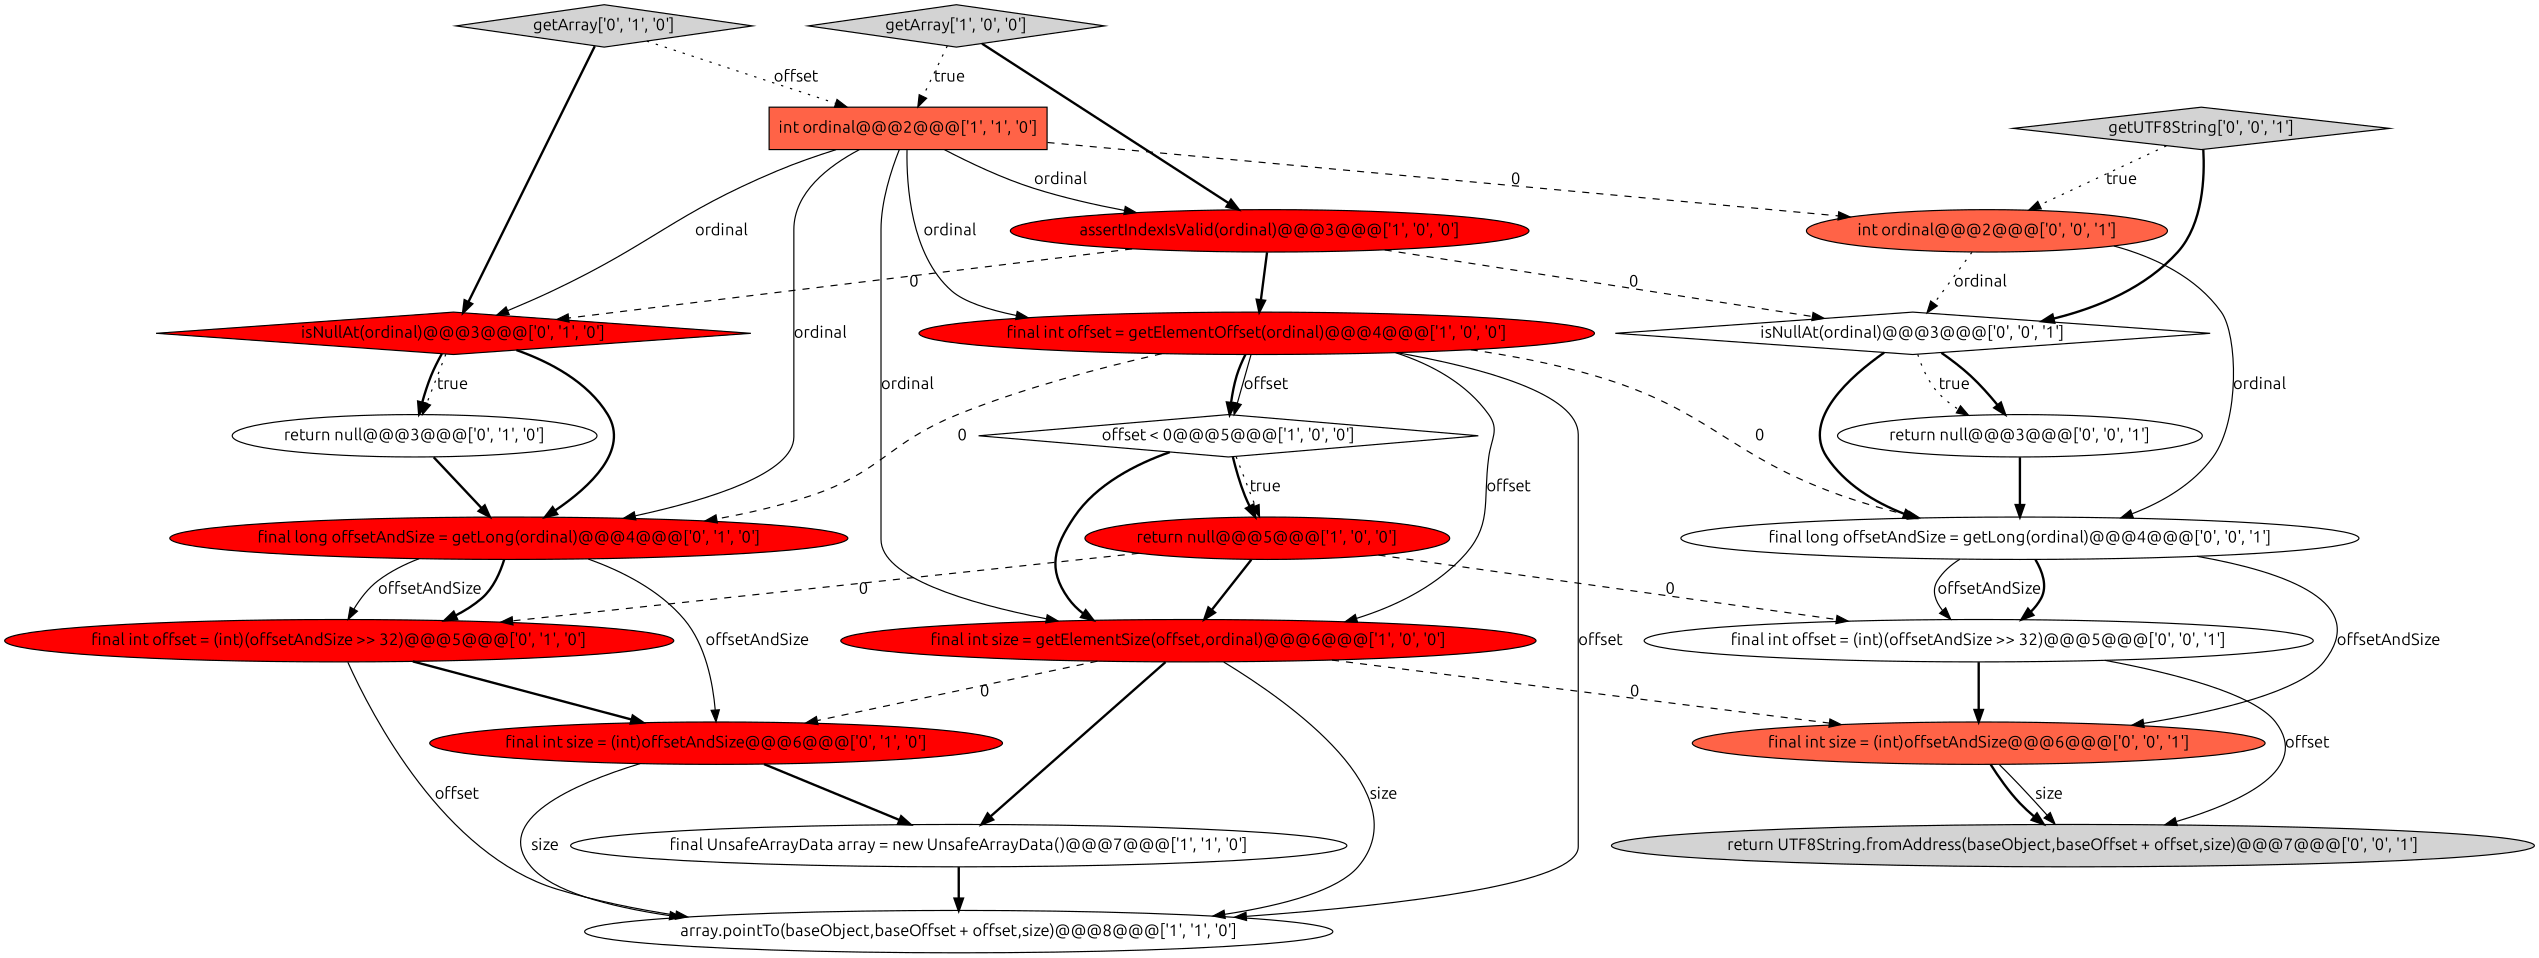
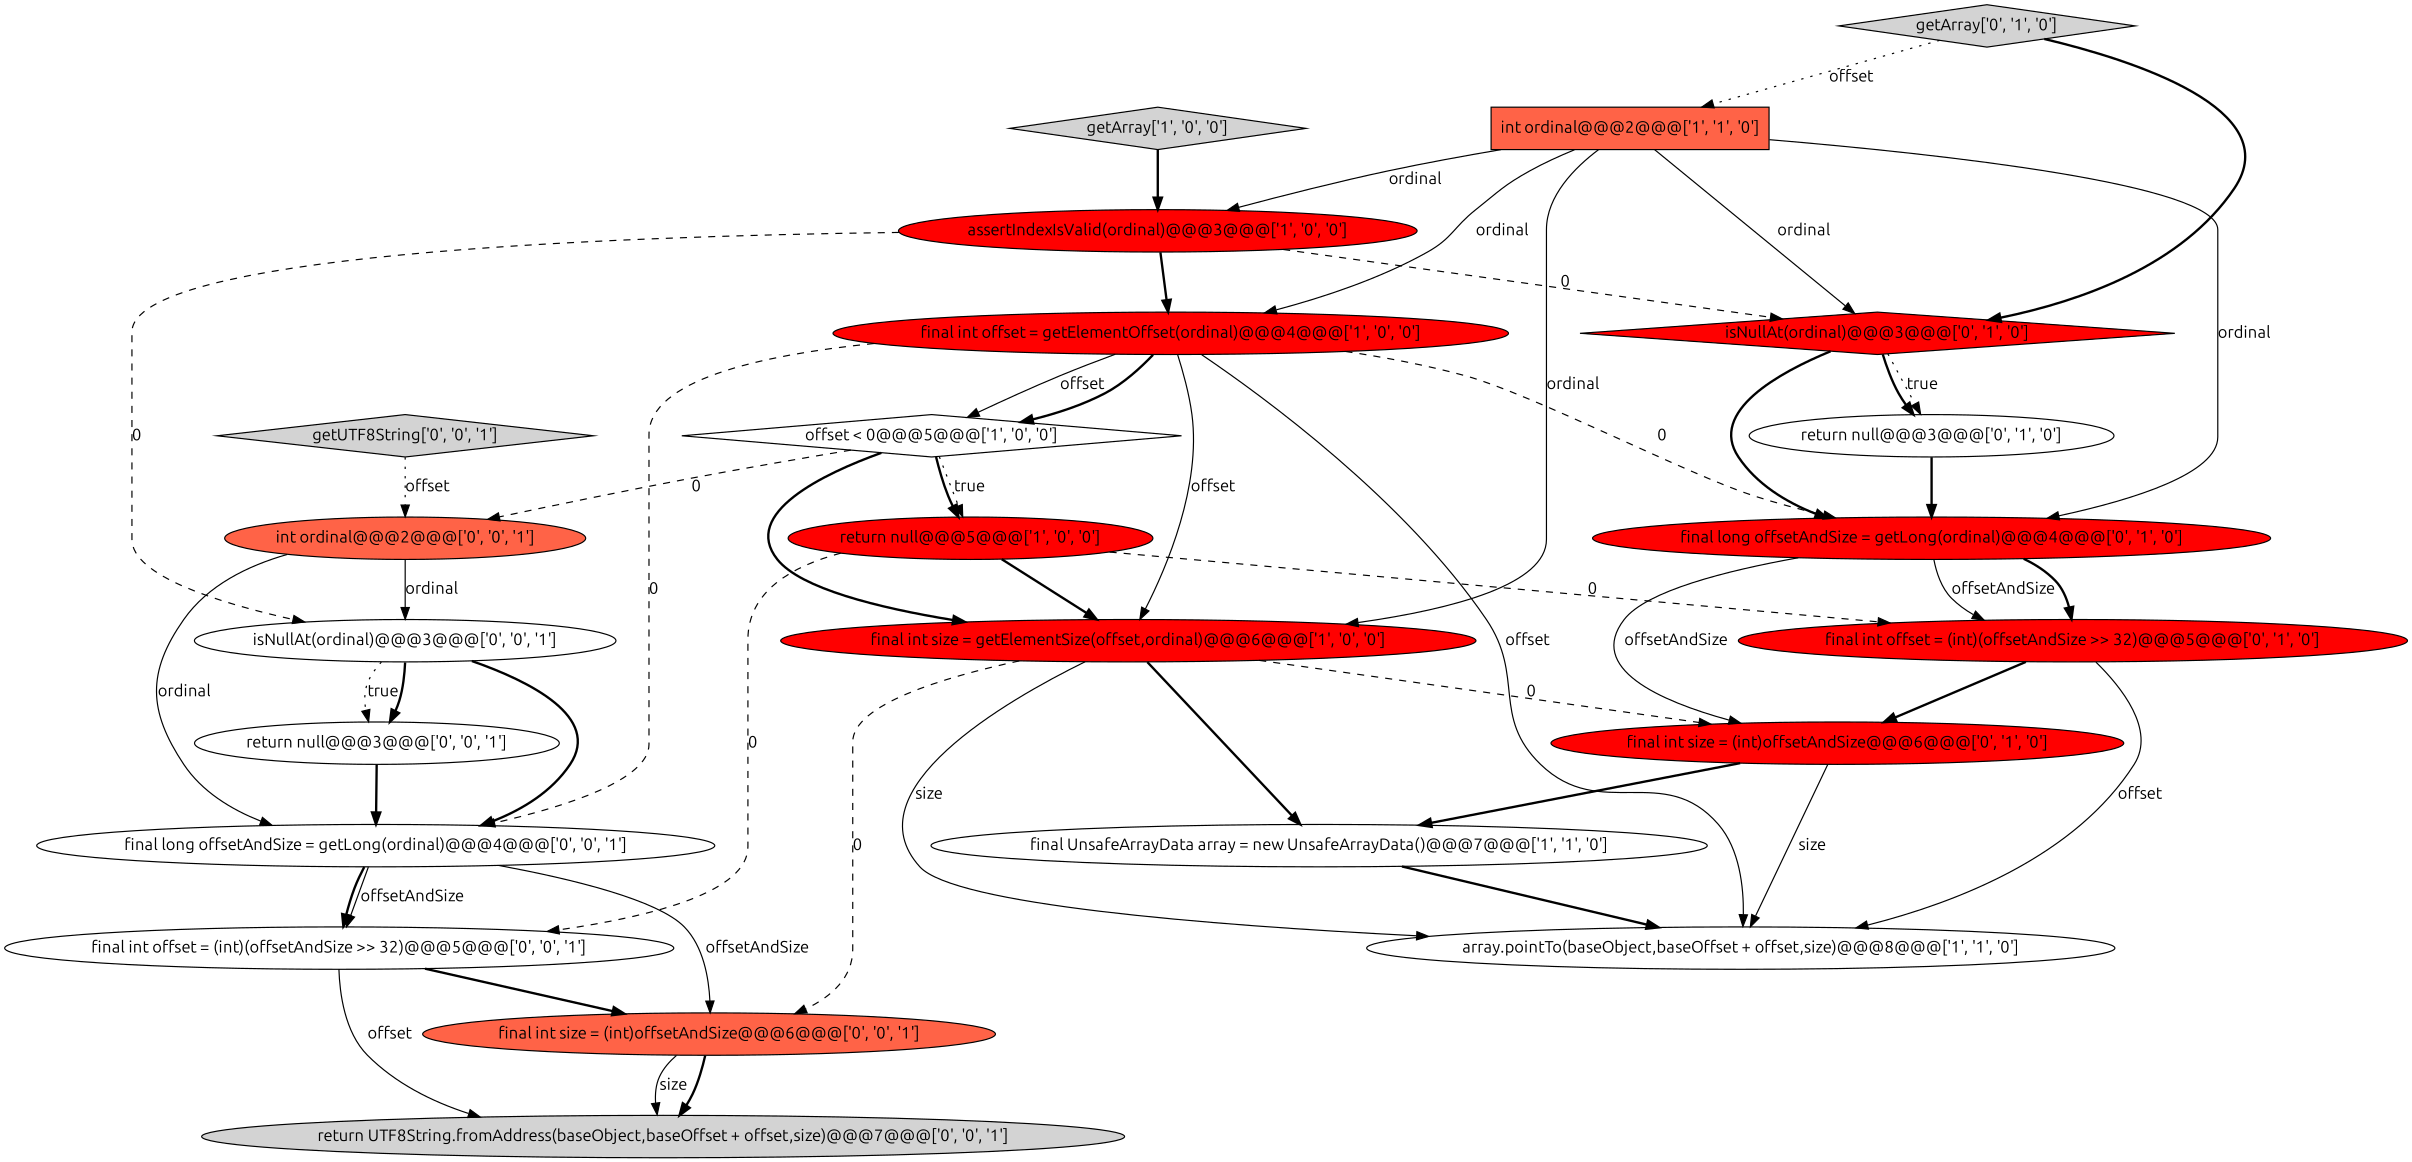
(935, 71) -> none
(1443, 179) -> (675, 481)
(2122, 180) -> (428, 487)
(2170, 260) -> none
(1953, 278) -> (405, 584)
(1913, 333) -> (405, 641)
